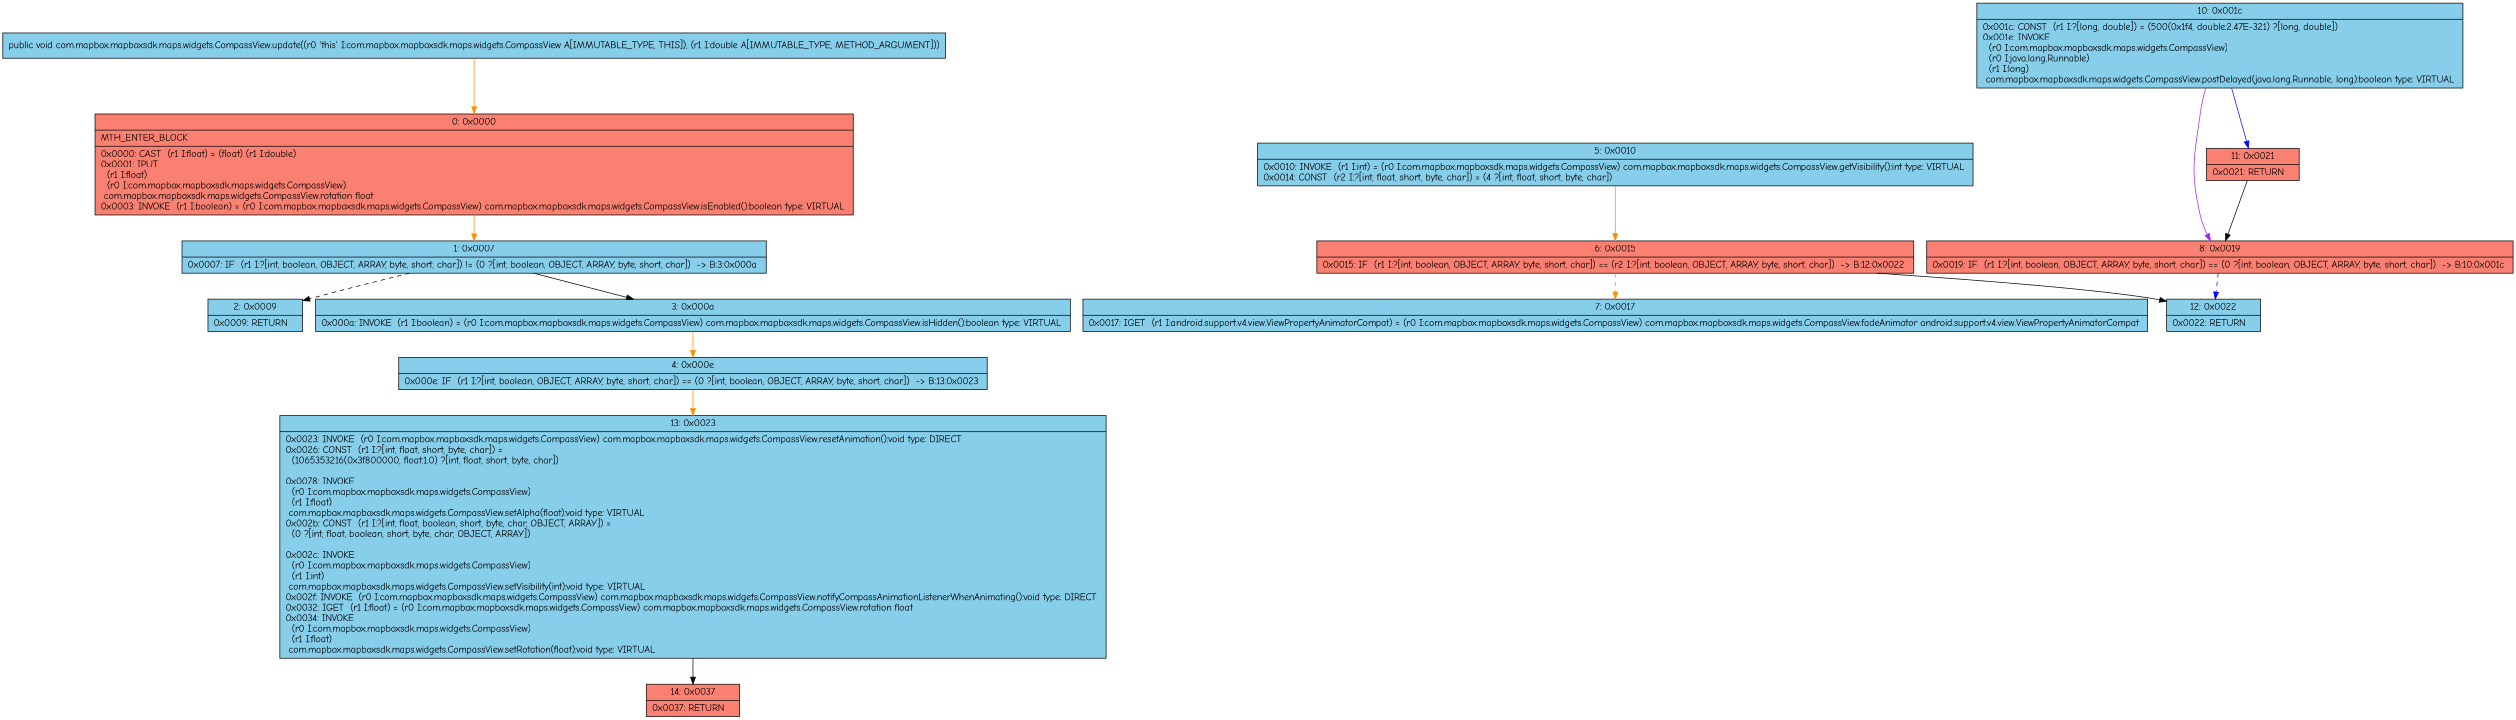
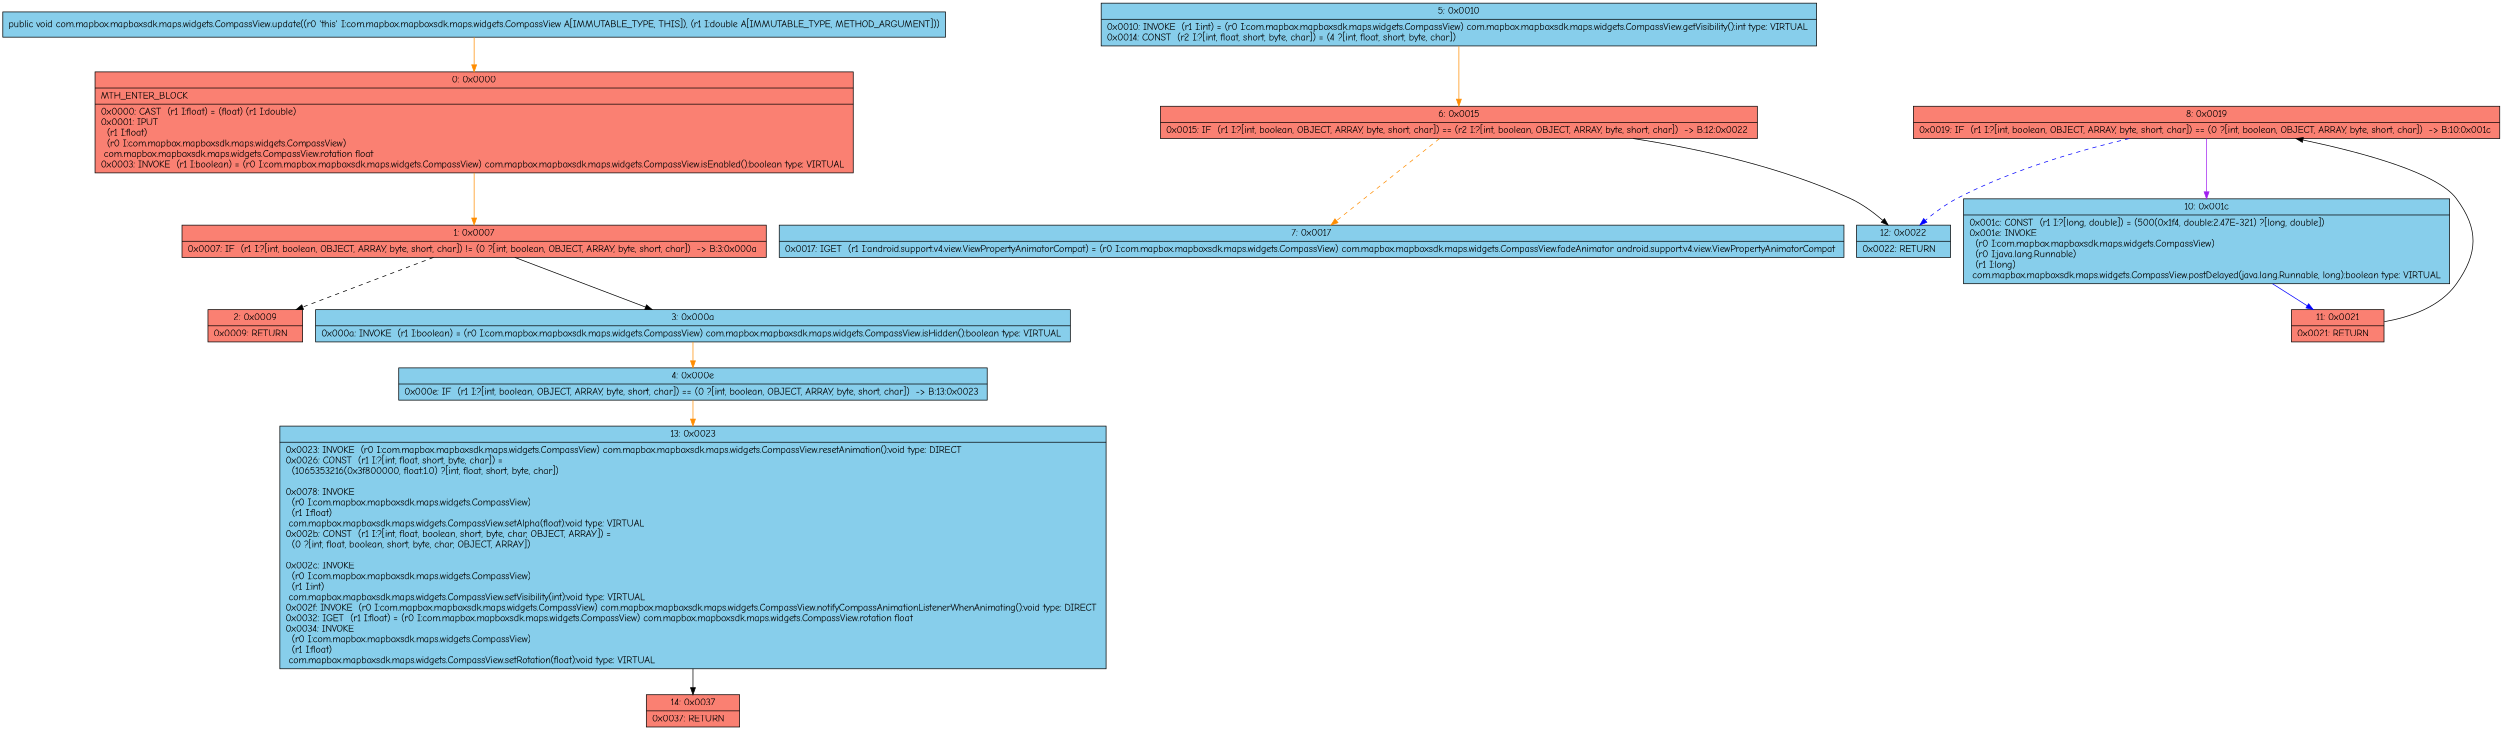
(2194, 162) -> (2207, 165)
(474, 257) -> (474, 241)
(255, 315) -> (255, 326)
